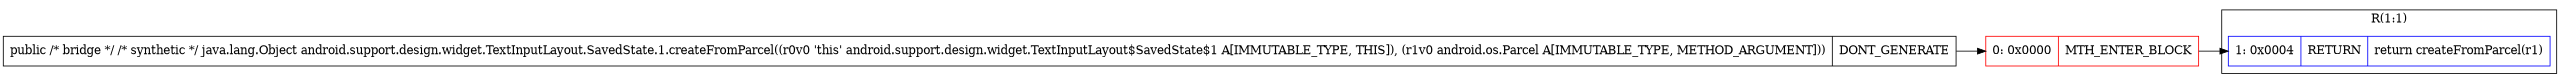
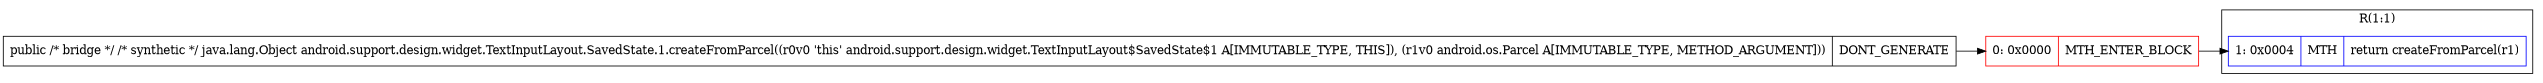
(2334, 51) -> (2322, 51)
